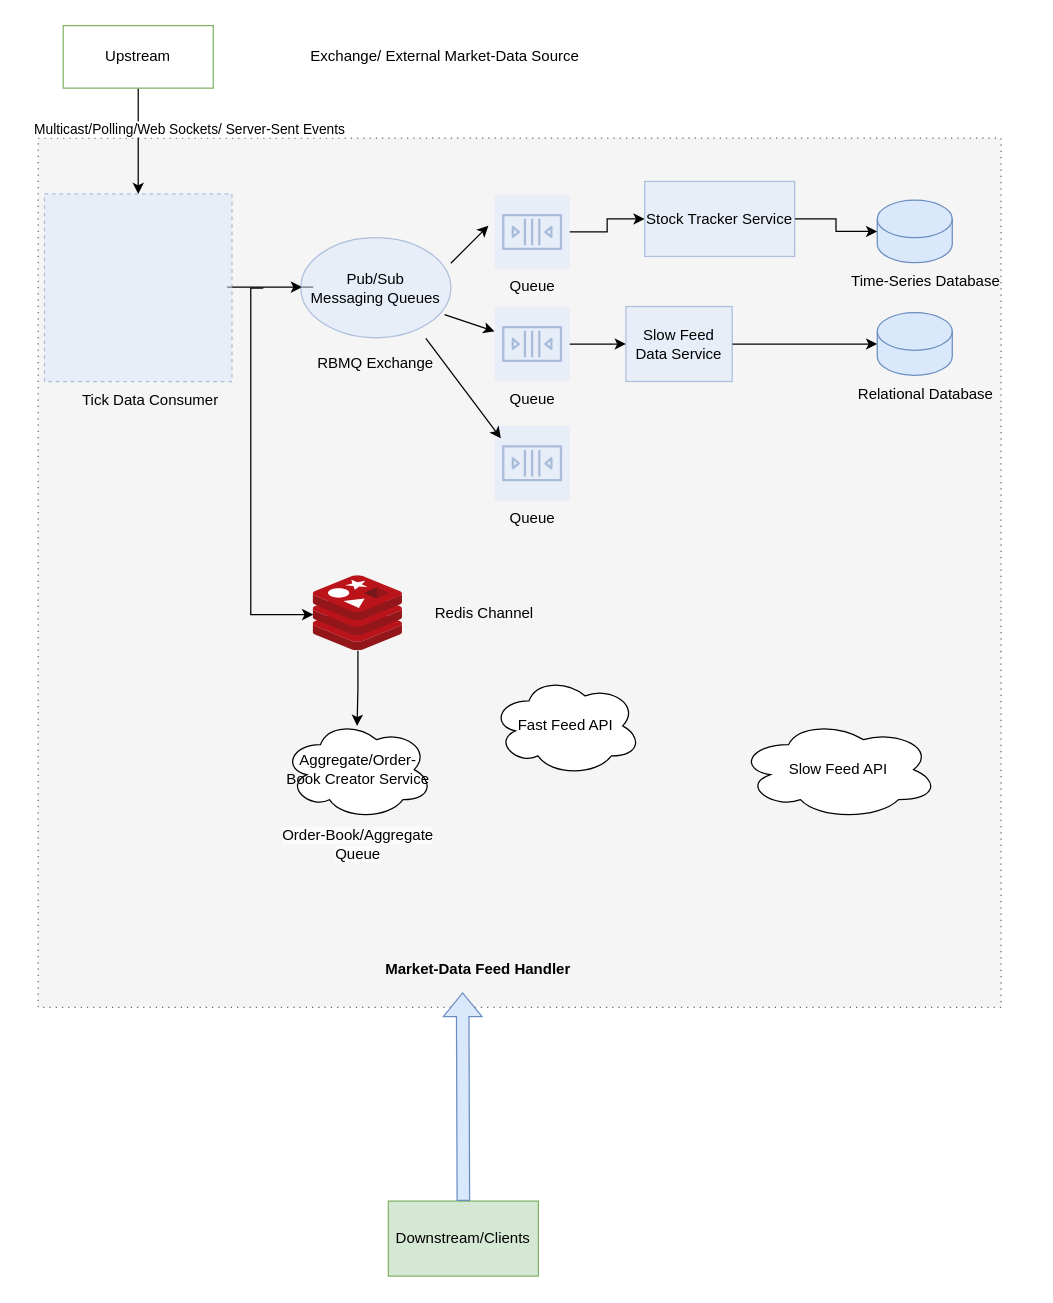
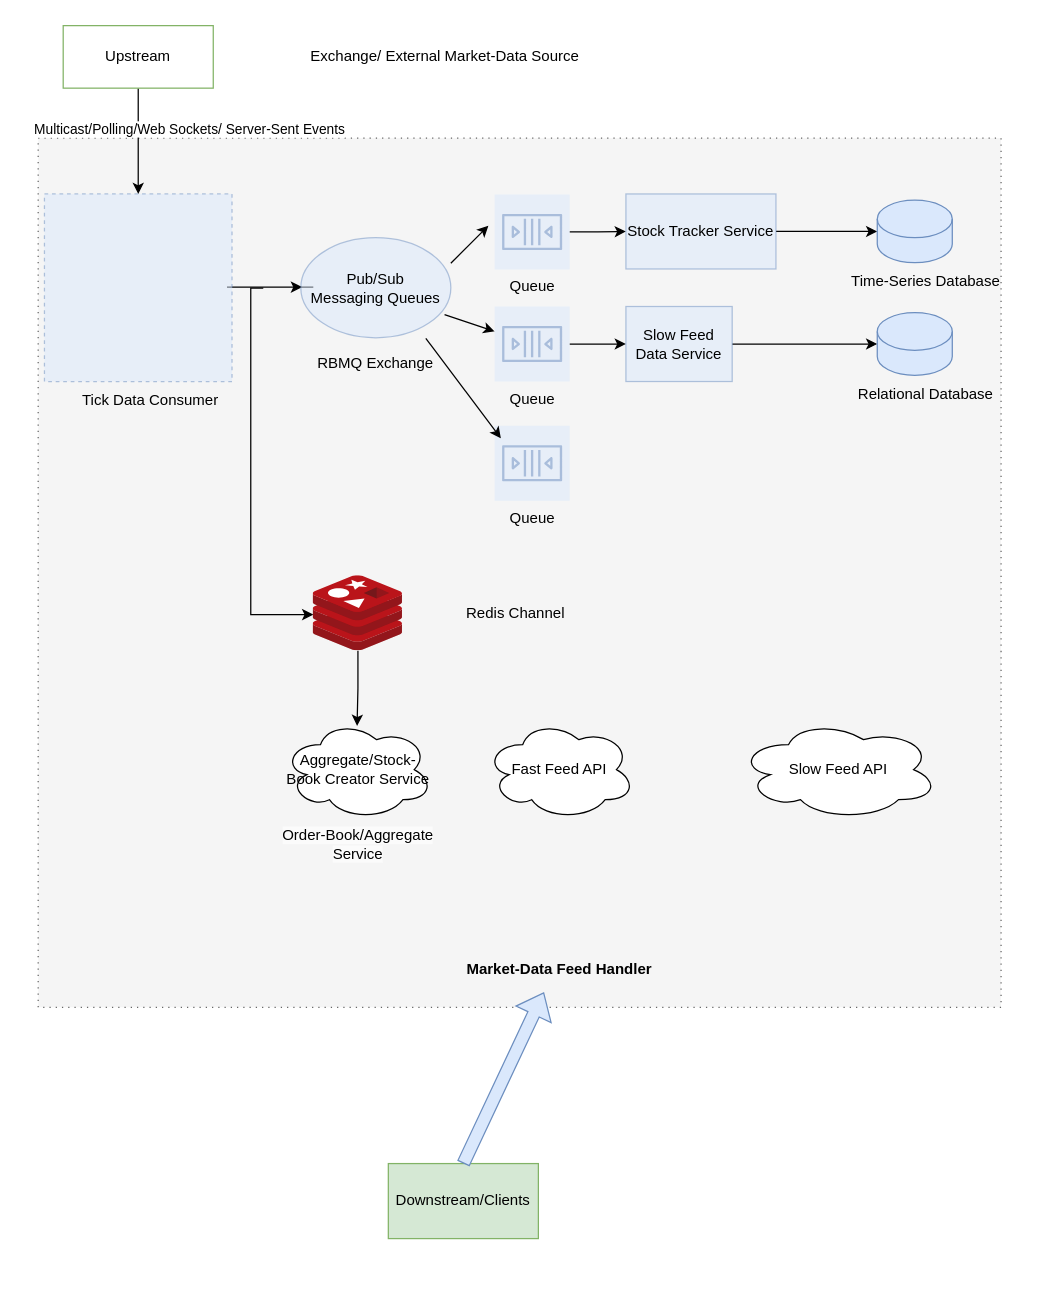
(719, 219) -> (701, 231)
(485, 613) -> (516, 613)
(566, 726) -> (560, 769)
(358, 769) -> (358, 769)
(358, 844) -> (358, 844)
(479, 969) -> (560, 969)
(463, 1238) -> (463, 1201)
